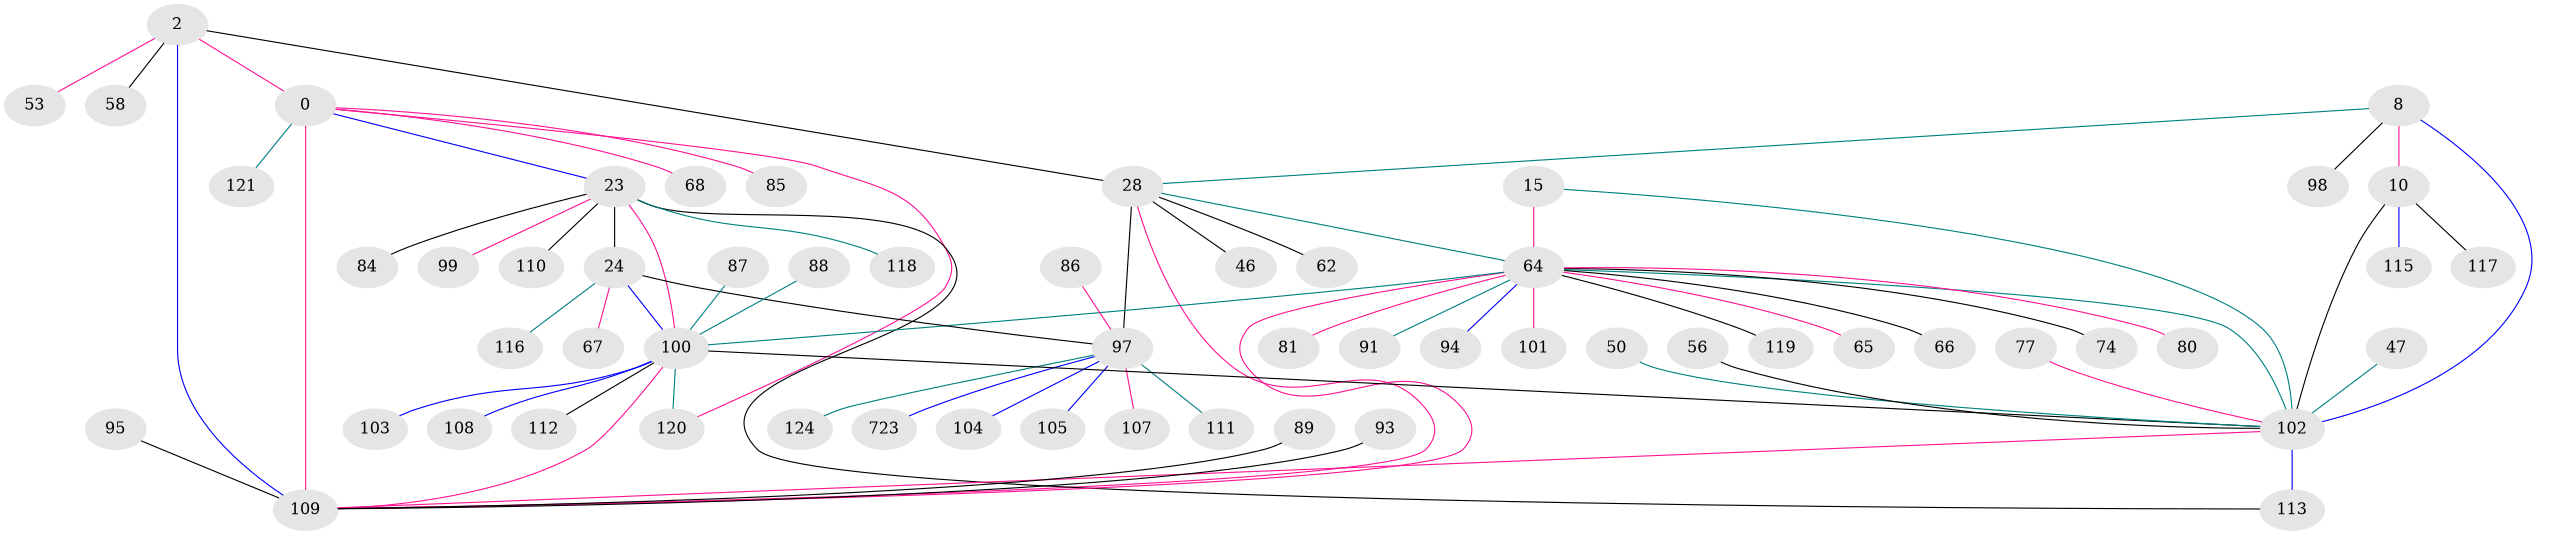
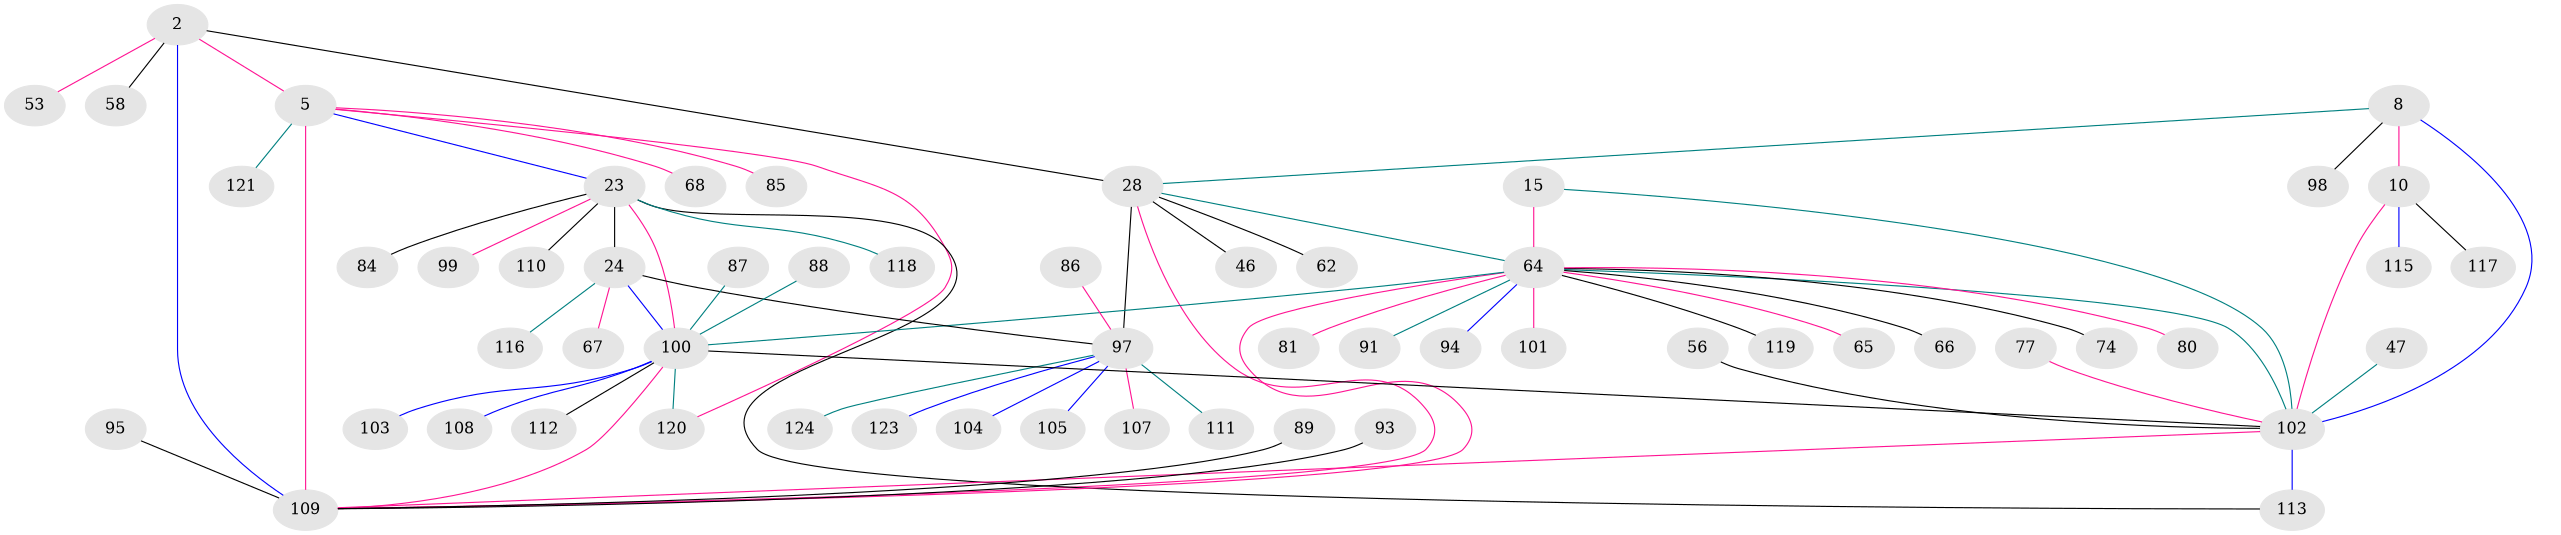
(306, 106) -> (306, 106)
(2332, 302) -> (2332, 302)
(1617, 348) -> none
(884, 429) -> (884, 429)
